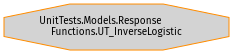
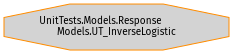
(116, 27) -> (116, 27)
